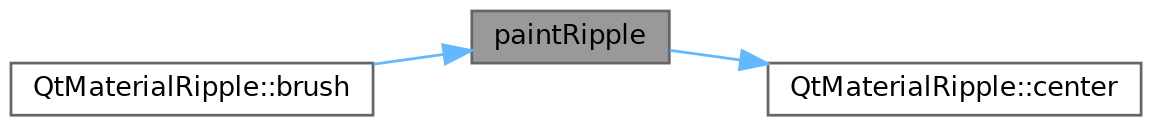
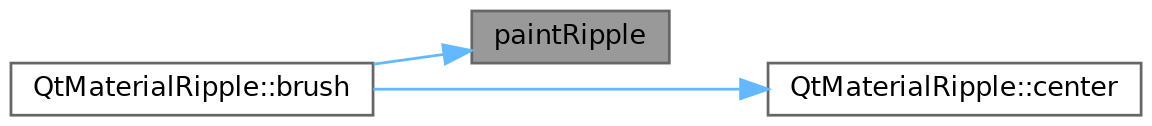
(705, 55) -> (557, 89)
